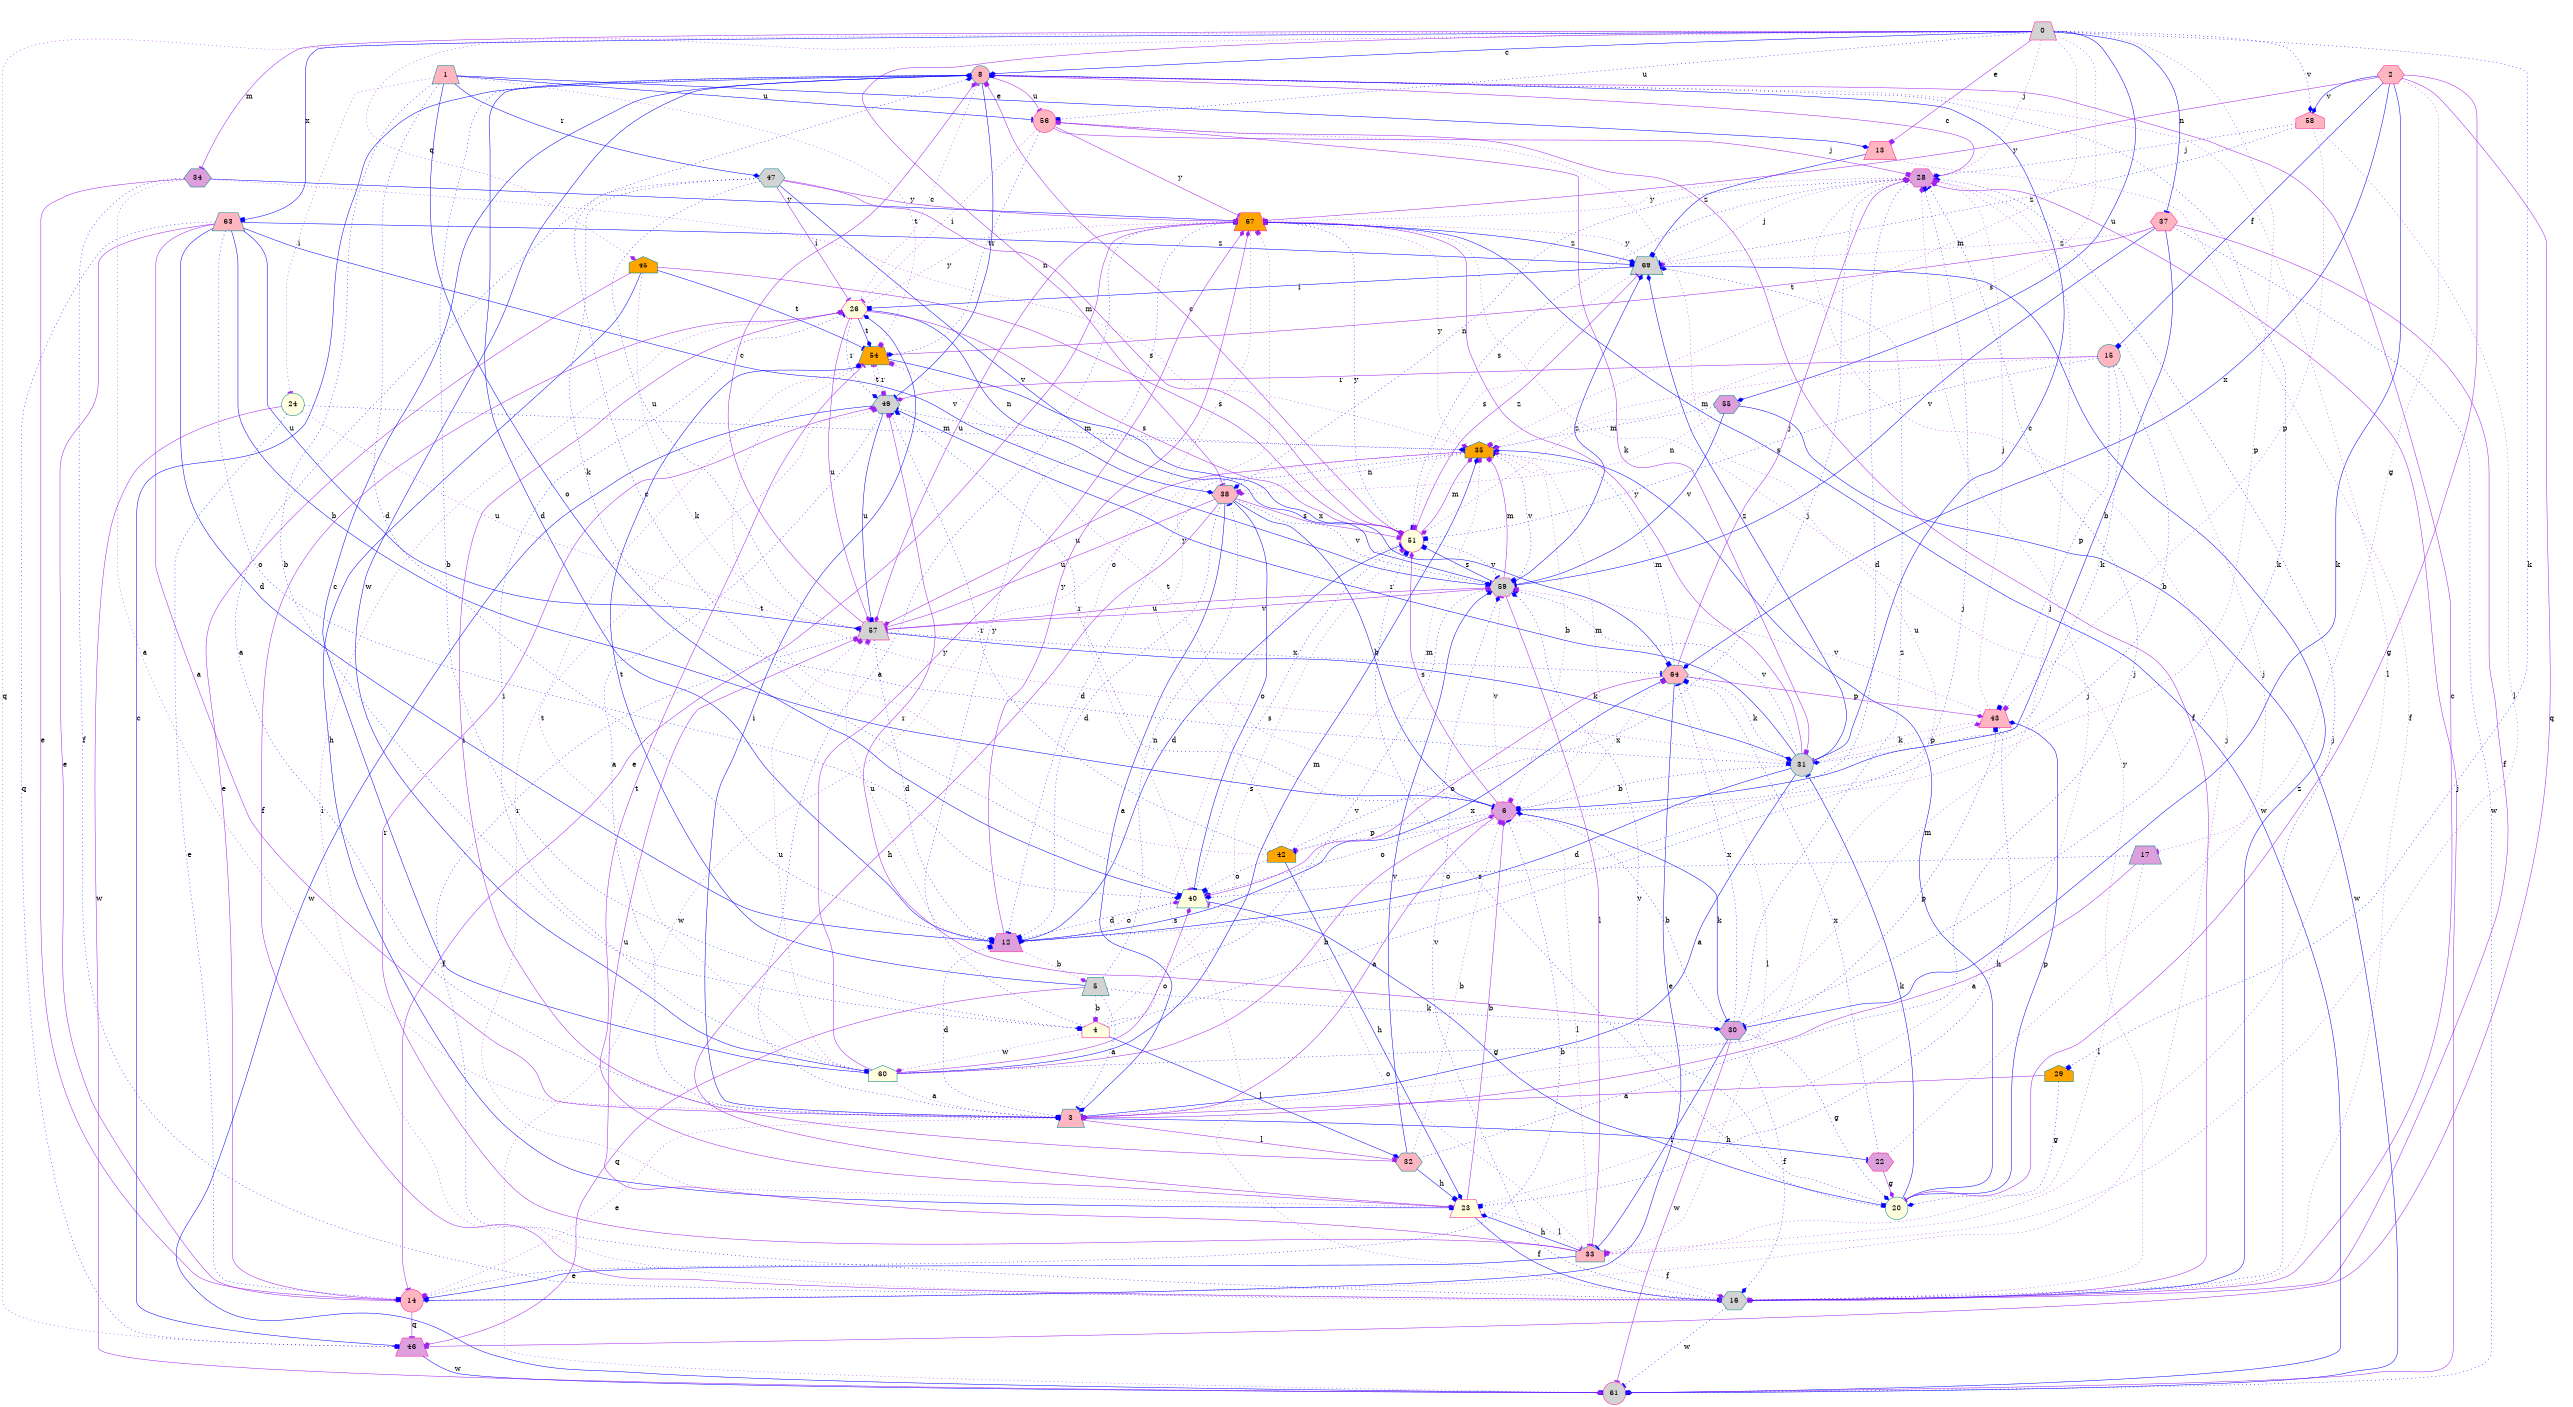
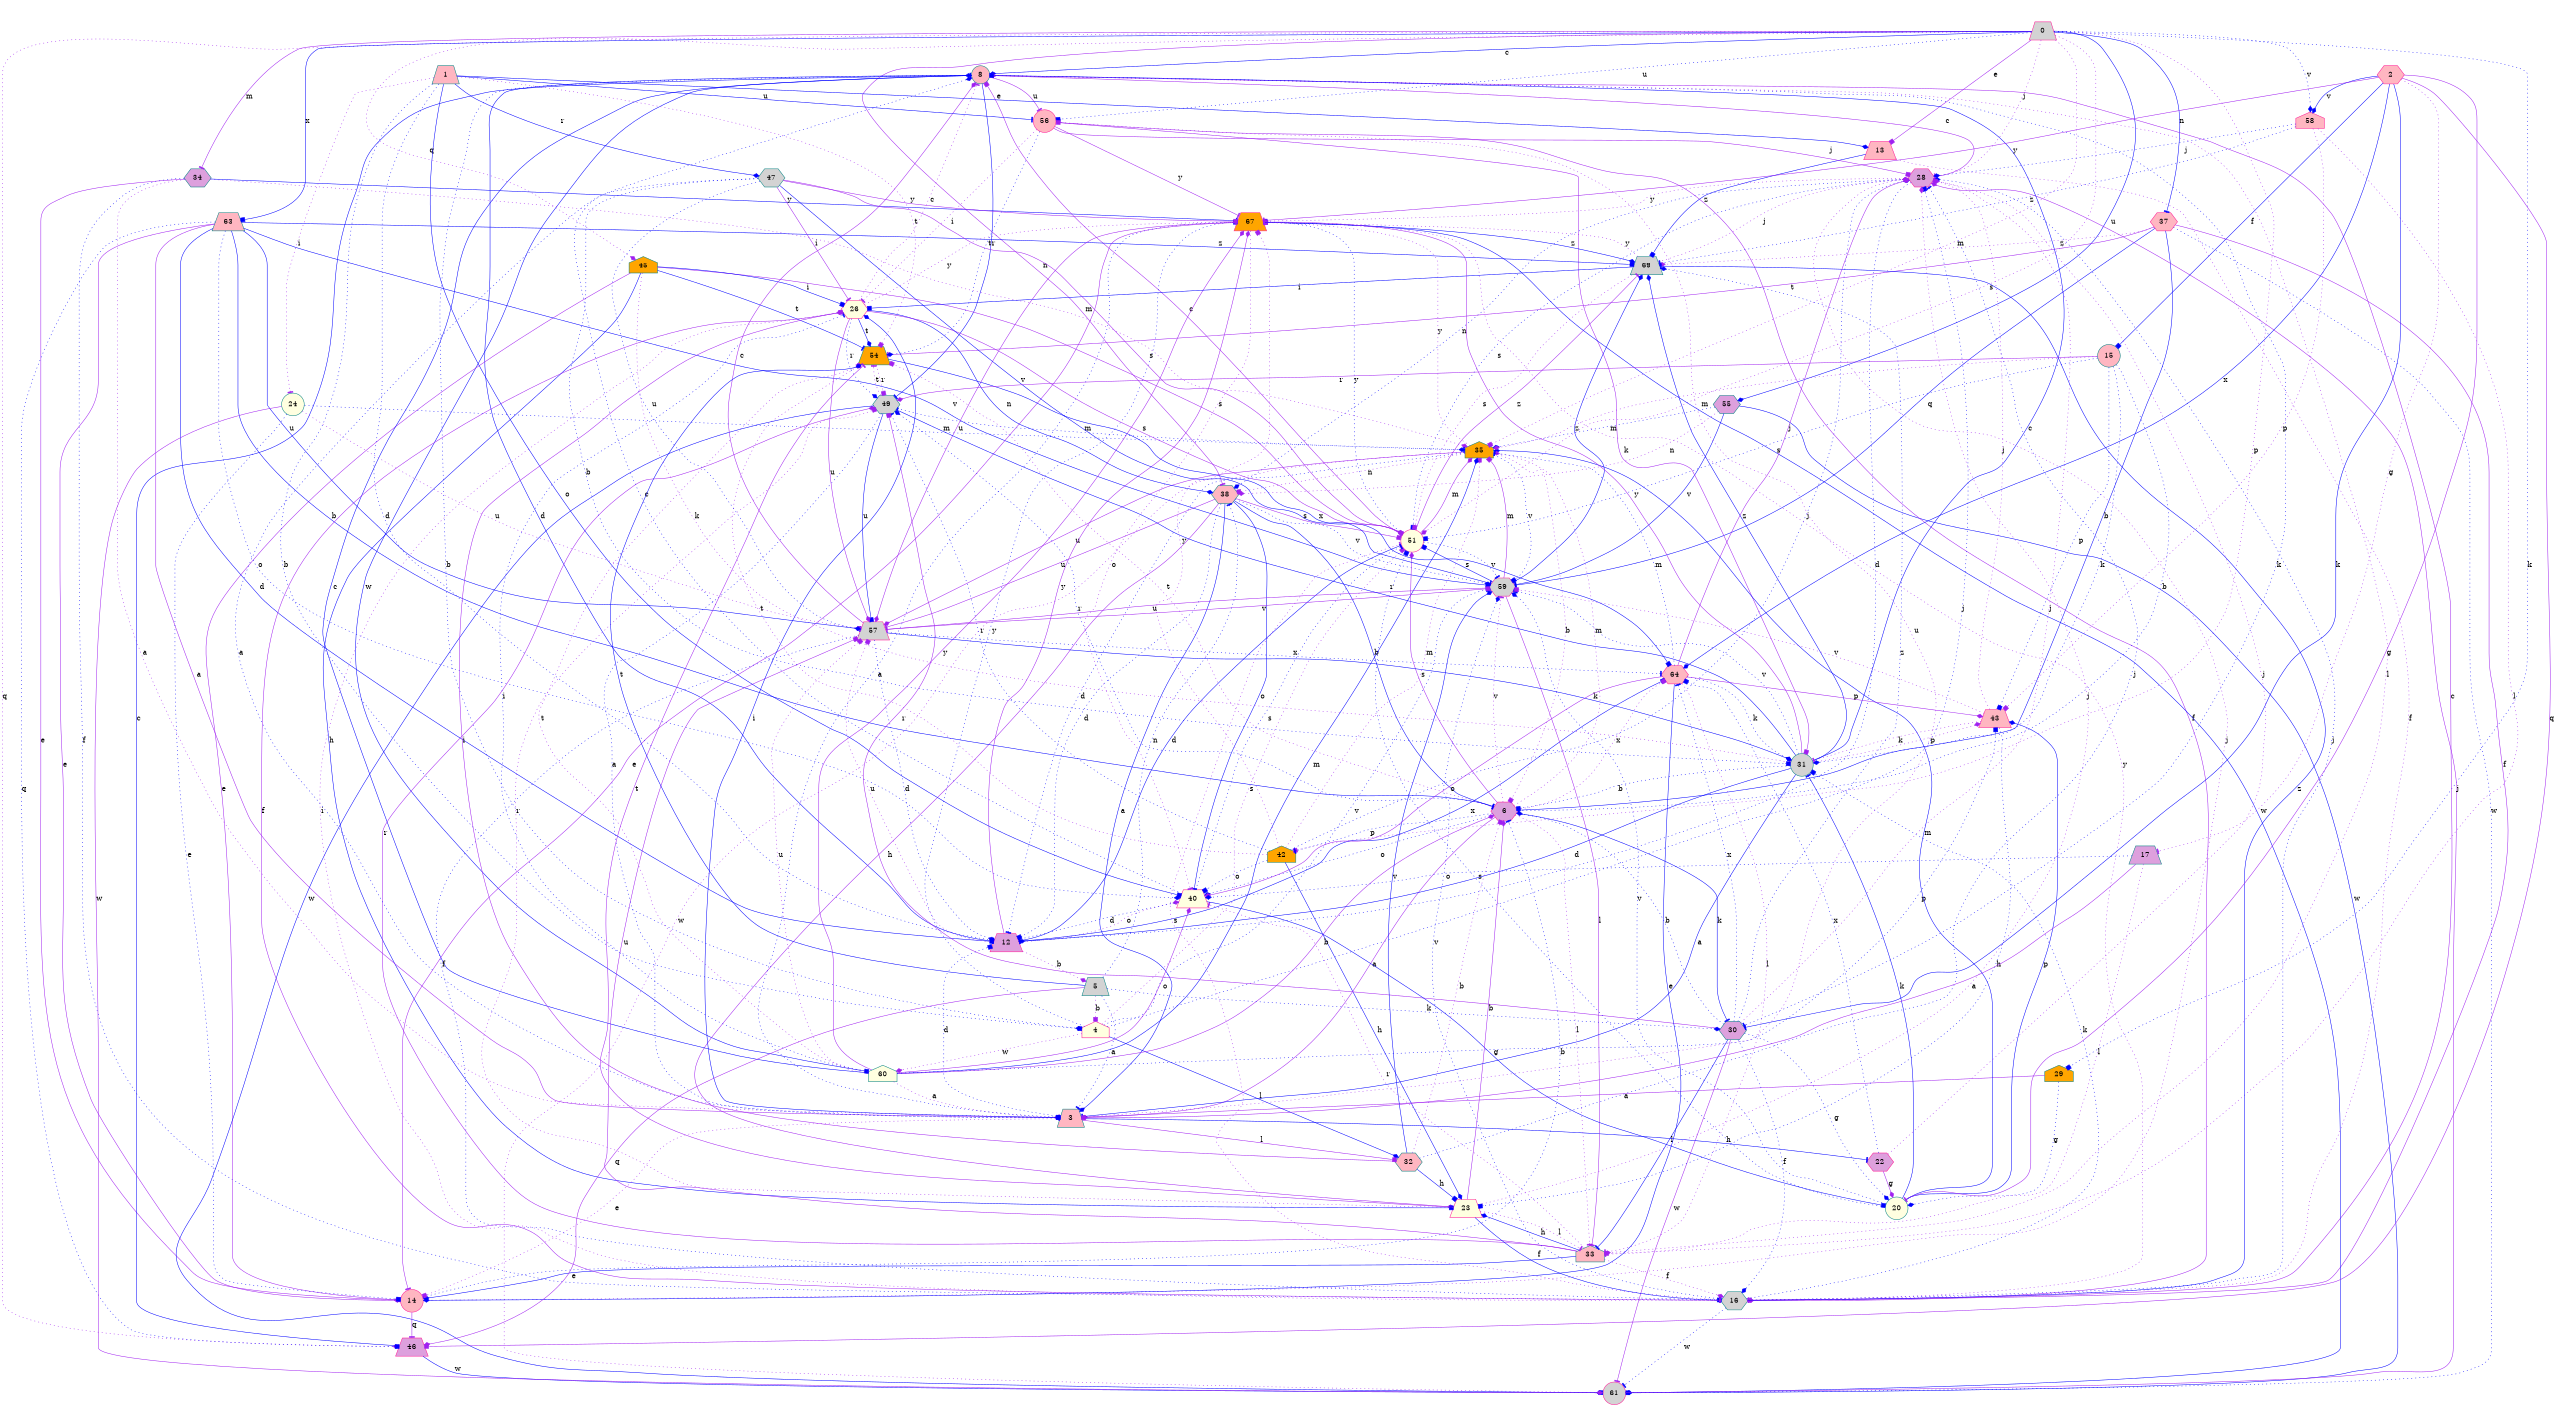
none -> (782, 283)
(1930, 404) -> (1930, 404)
(589, 473) -> (589, 473)
(568, 547) -> (568, 547)
(1675, 675) -> (1675, 675)
(1193, 899) -> (1193, 899)
(1388, 1074) -> (1388, 1074)
none -> (2094, 1096)
